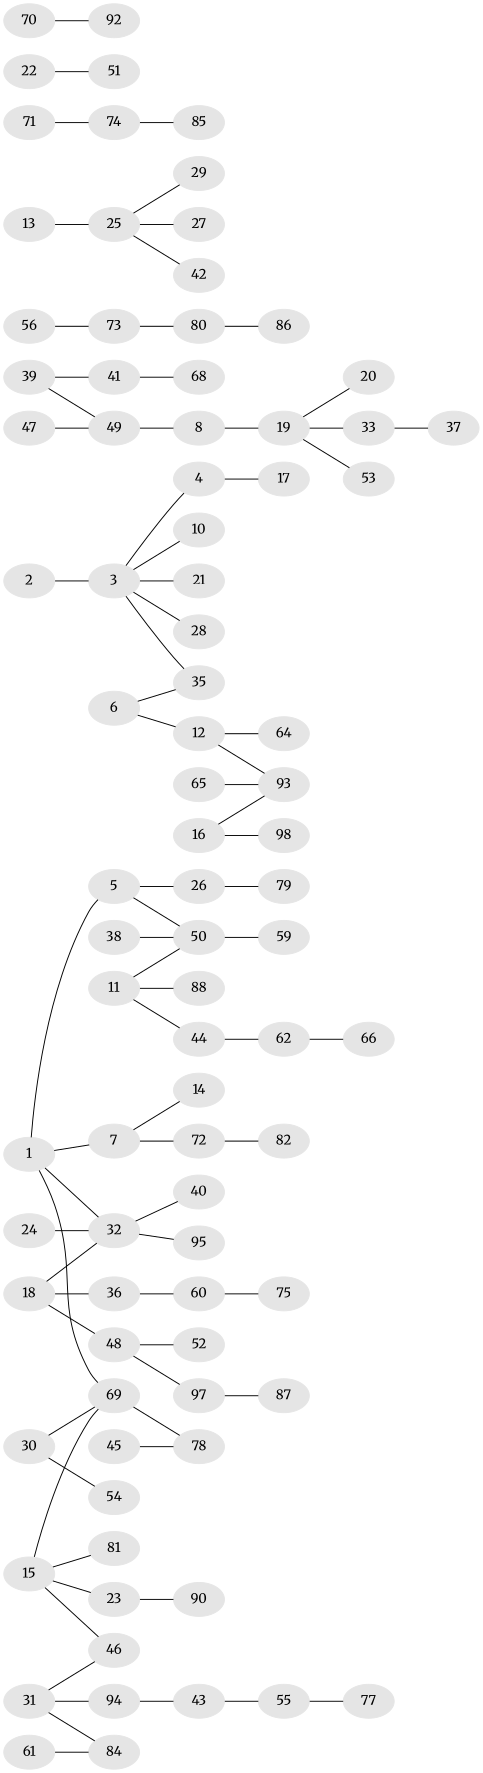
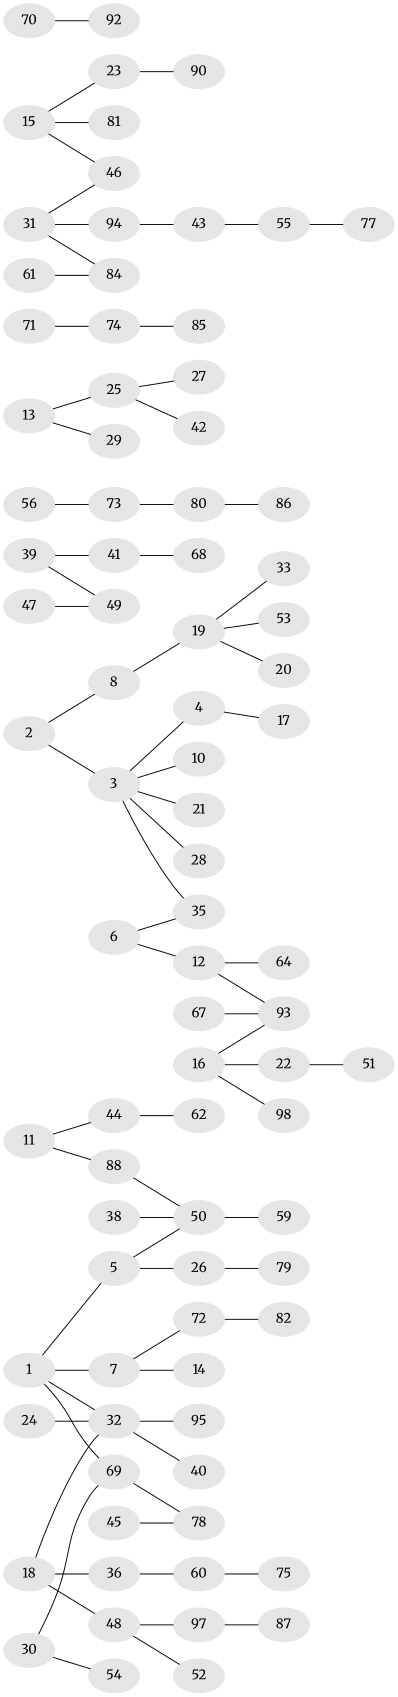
(157, 199) -> (72, 429)
(157, 428) -> (72, 708)
(454, 428) -> none
(199, 785) -> (199, 1014)
(157, 963) -> (157, 1192)
(369, 1039) -> none
none -> (242, 1065)
(59, 1480) -> none
